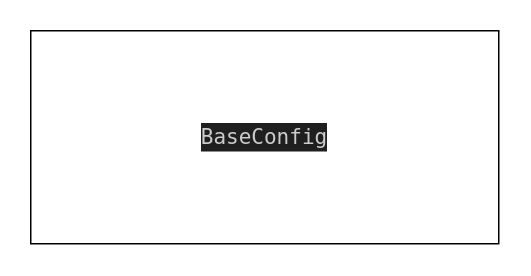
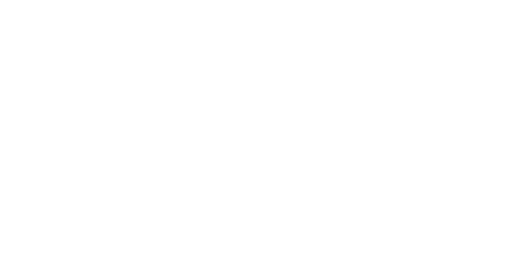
(265, 137) -> none
